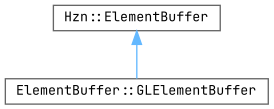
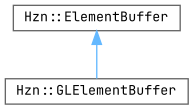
(137, 91) -> (97, 91)
